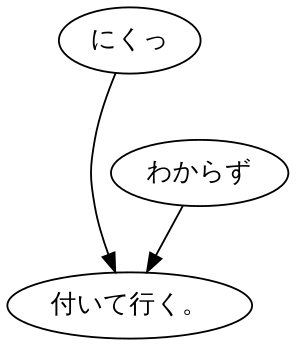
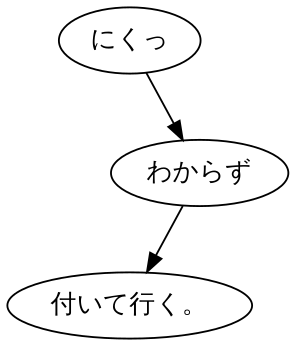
(91, 163) -> (160, 98)
